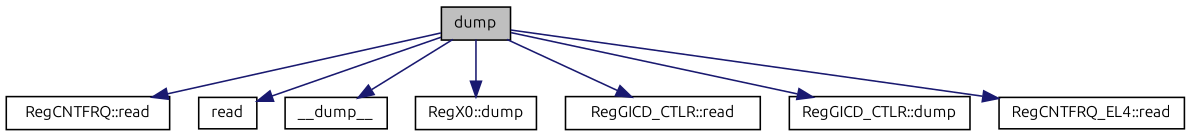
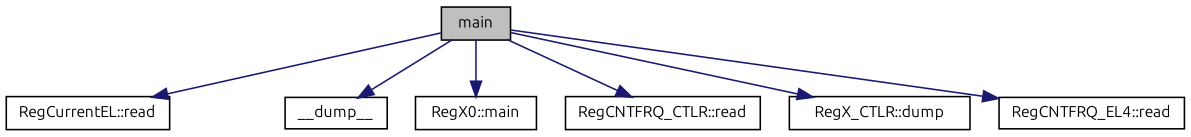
(476, 24) -> (476, 24)
(88, 113) -> (88, 113)
(228, 113) -> none
(476, 113) -> (476, 113)
(663, 113) -> (663, 113)
(880, 113) -> (880, 113)
